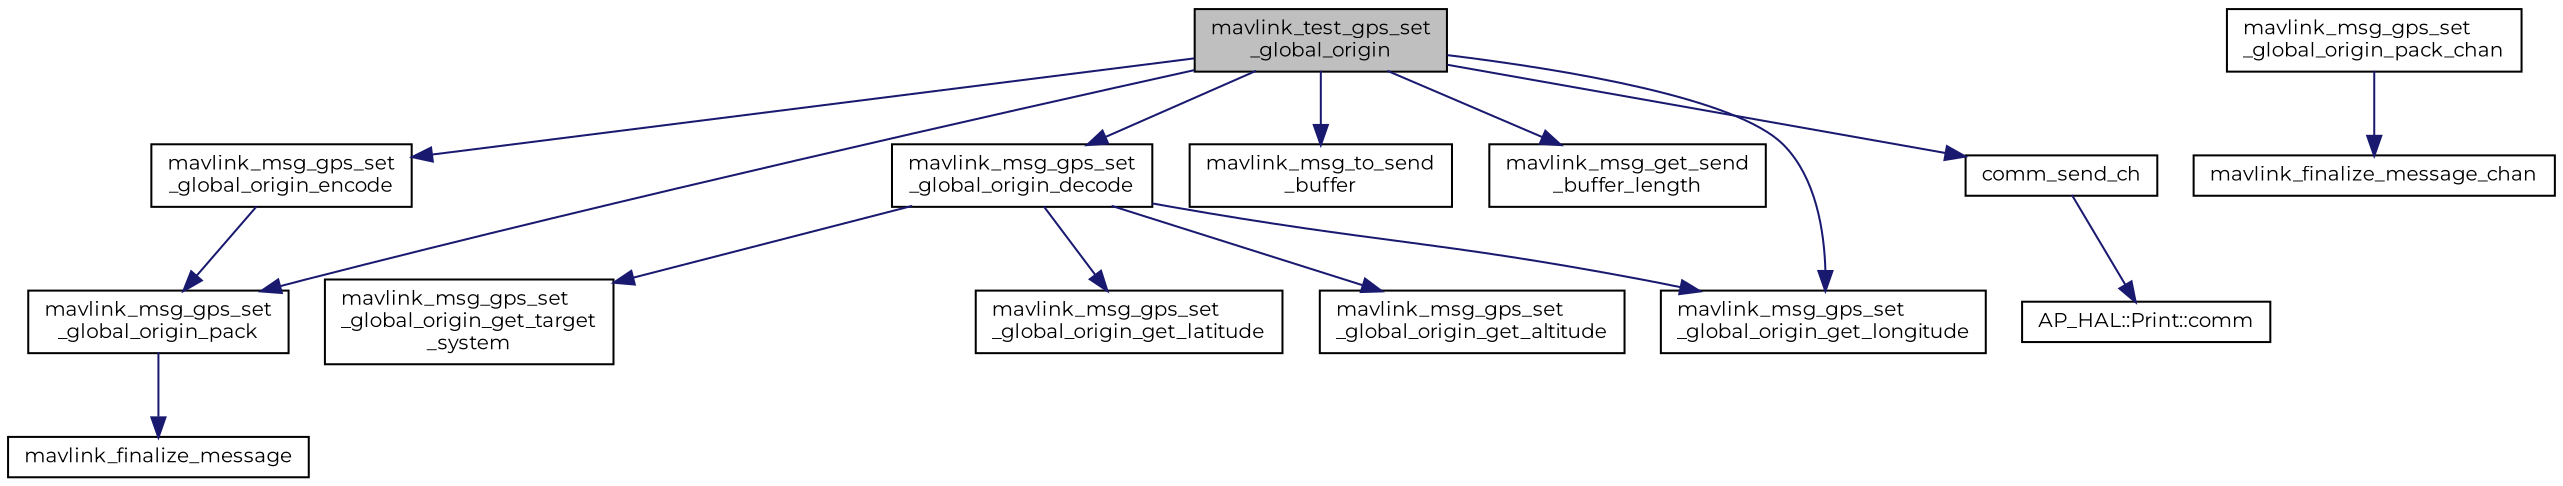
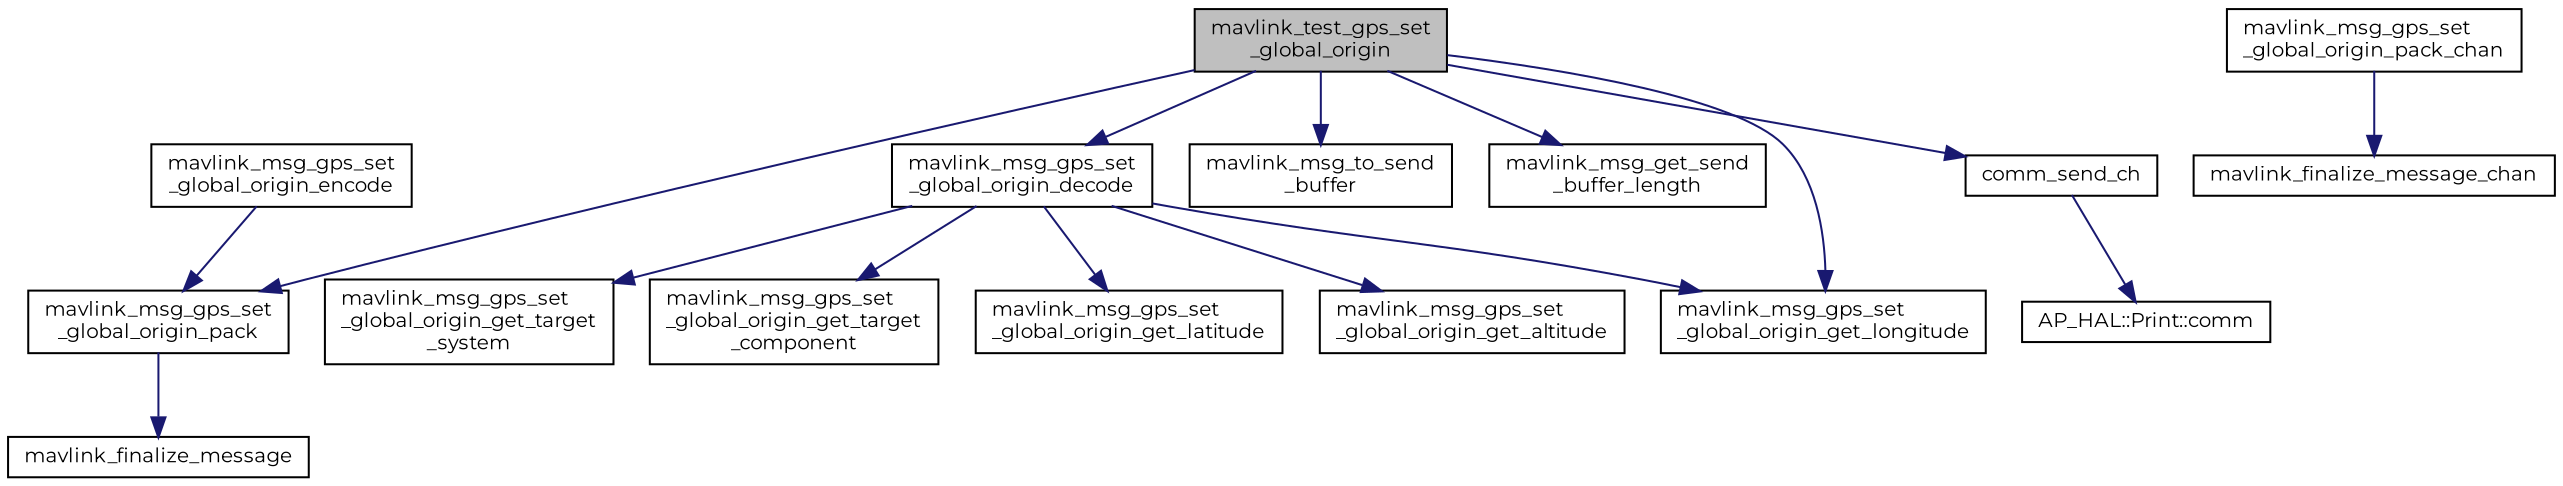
(813, 106) -> none
none -> (794, 322)
